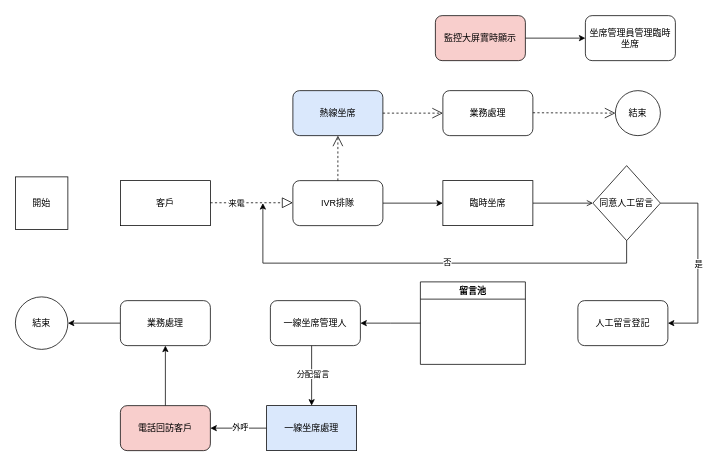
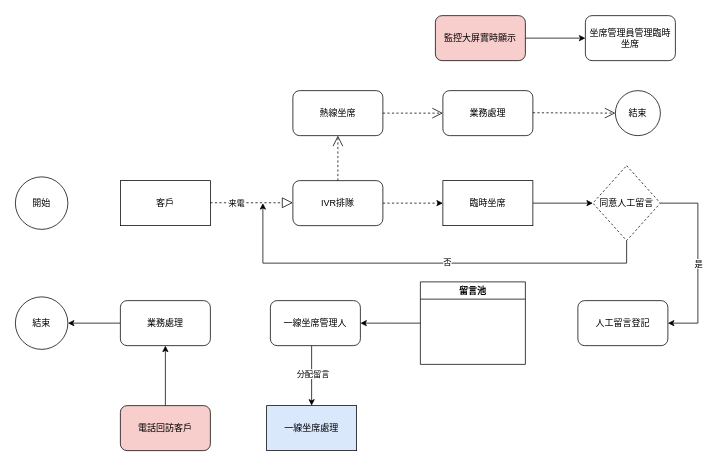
(338, 113) -> (338, 113)
(42, 203) -> (42, 203)
(410, 203) -> (410, 203)
(588, 203) -> (586, 203)
(627, 203) -> (627, 203)
(240, 428) -> none
